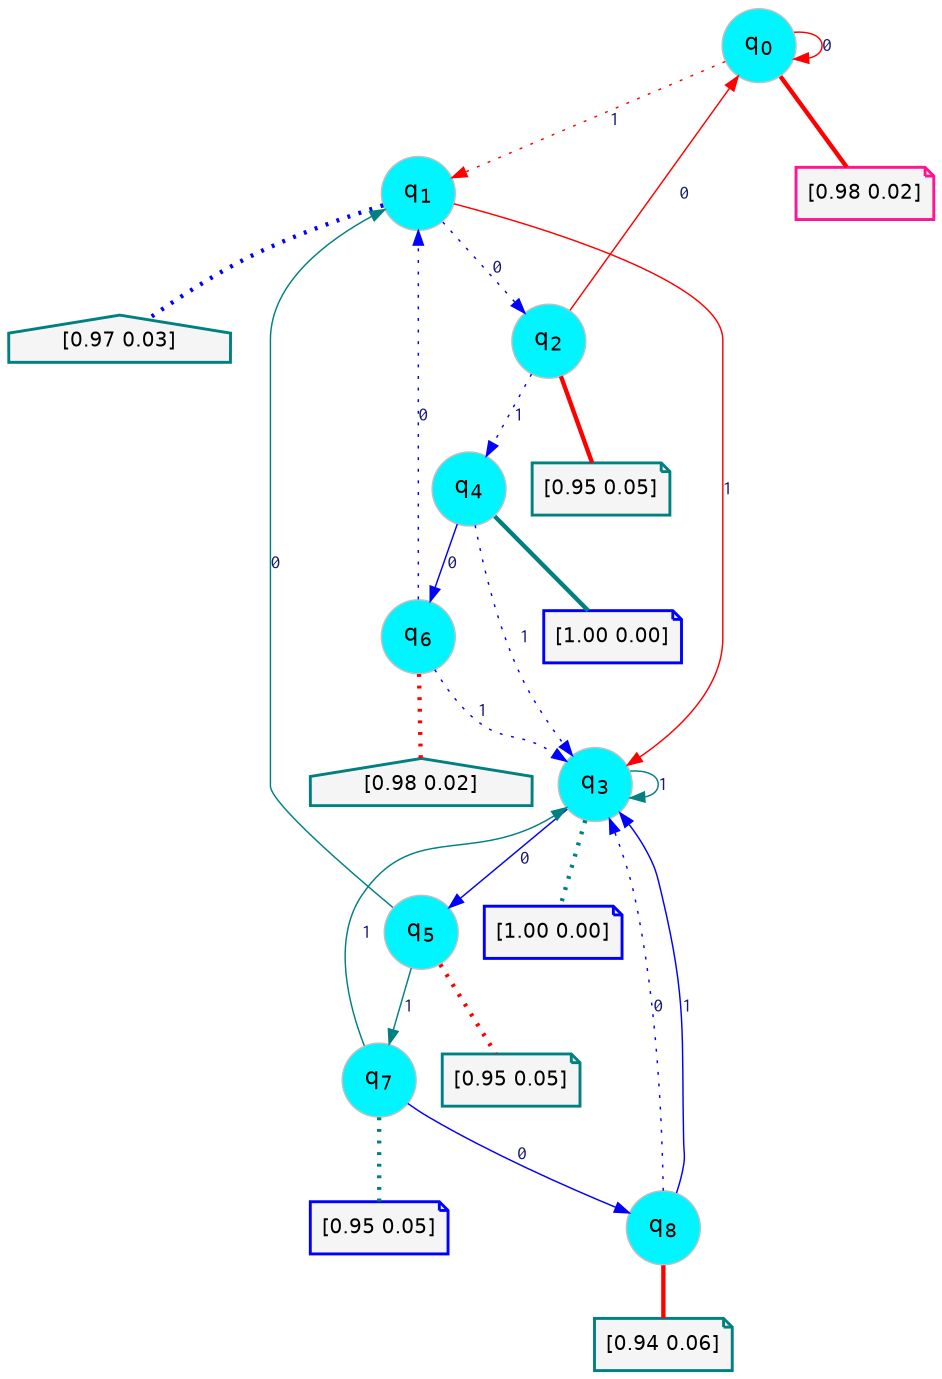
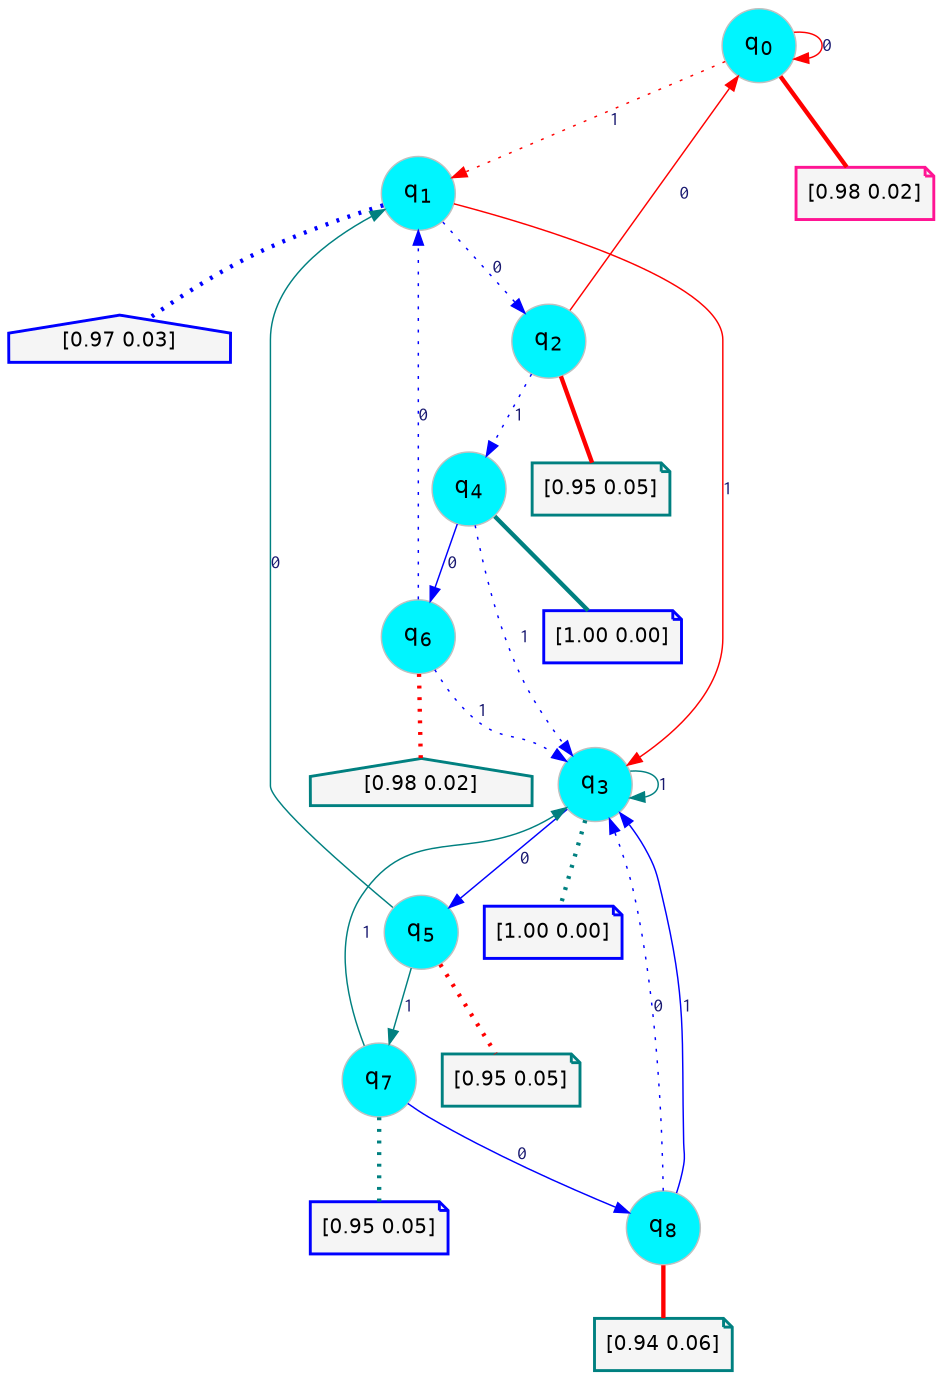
(120, 341) -> (120, 341)
